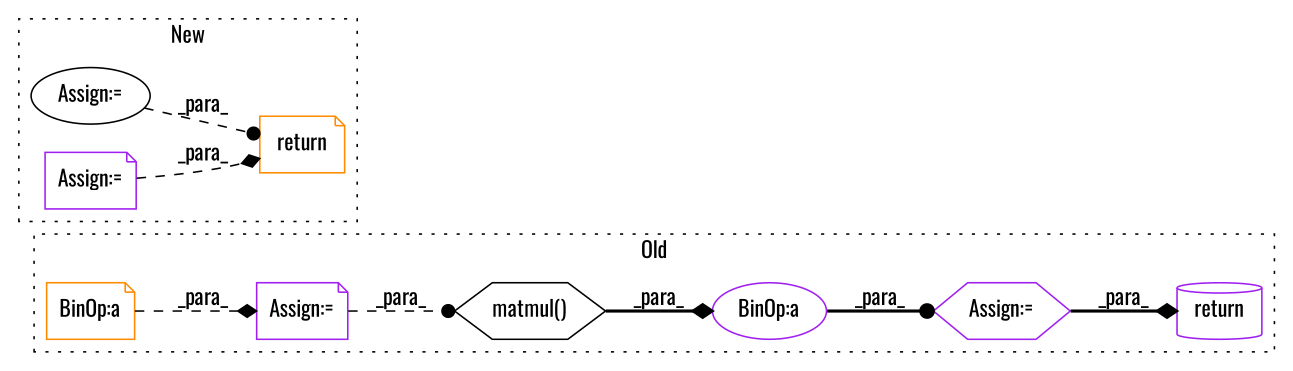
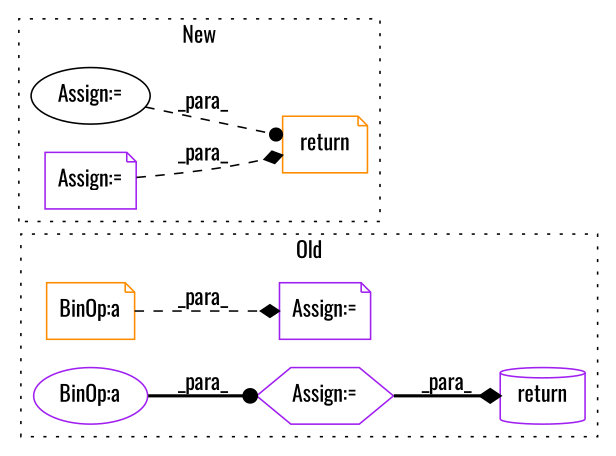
(530, 311) -> none
